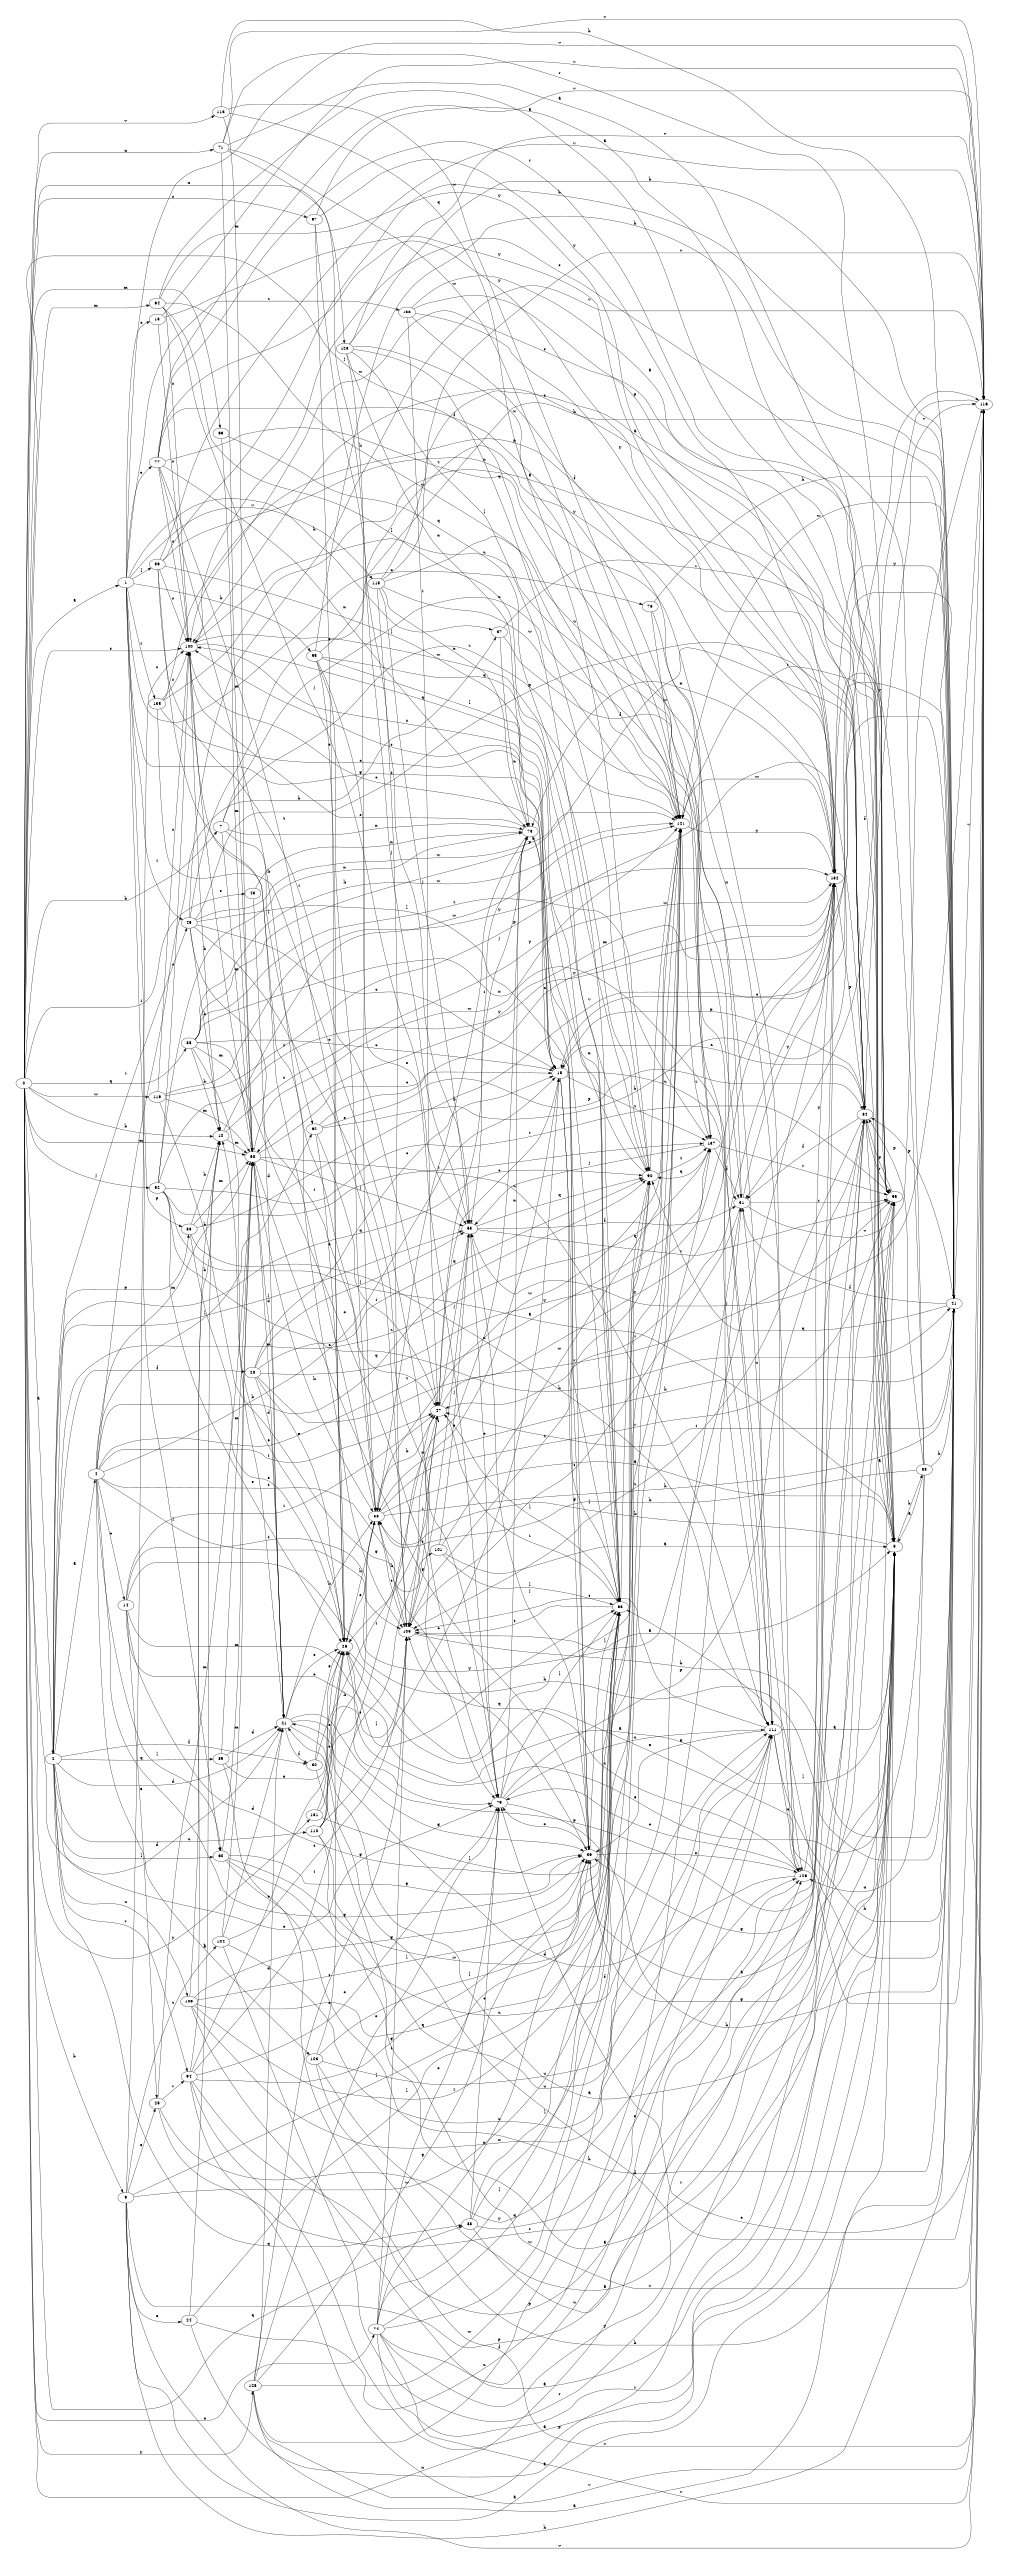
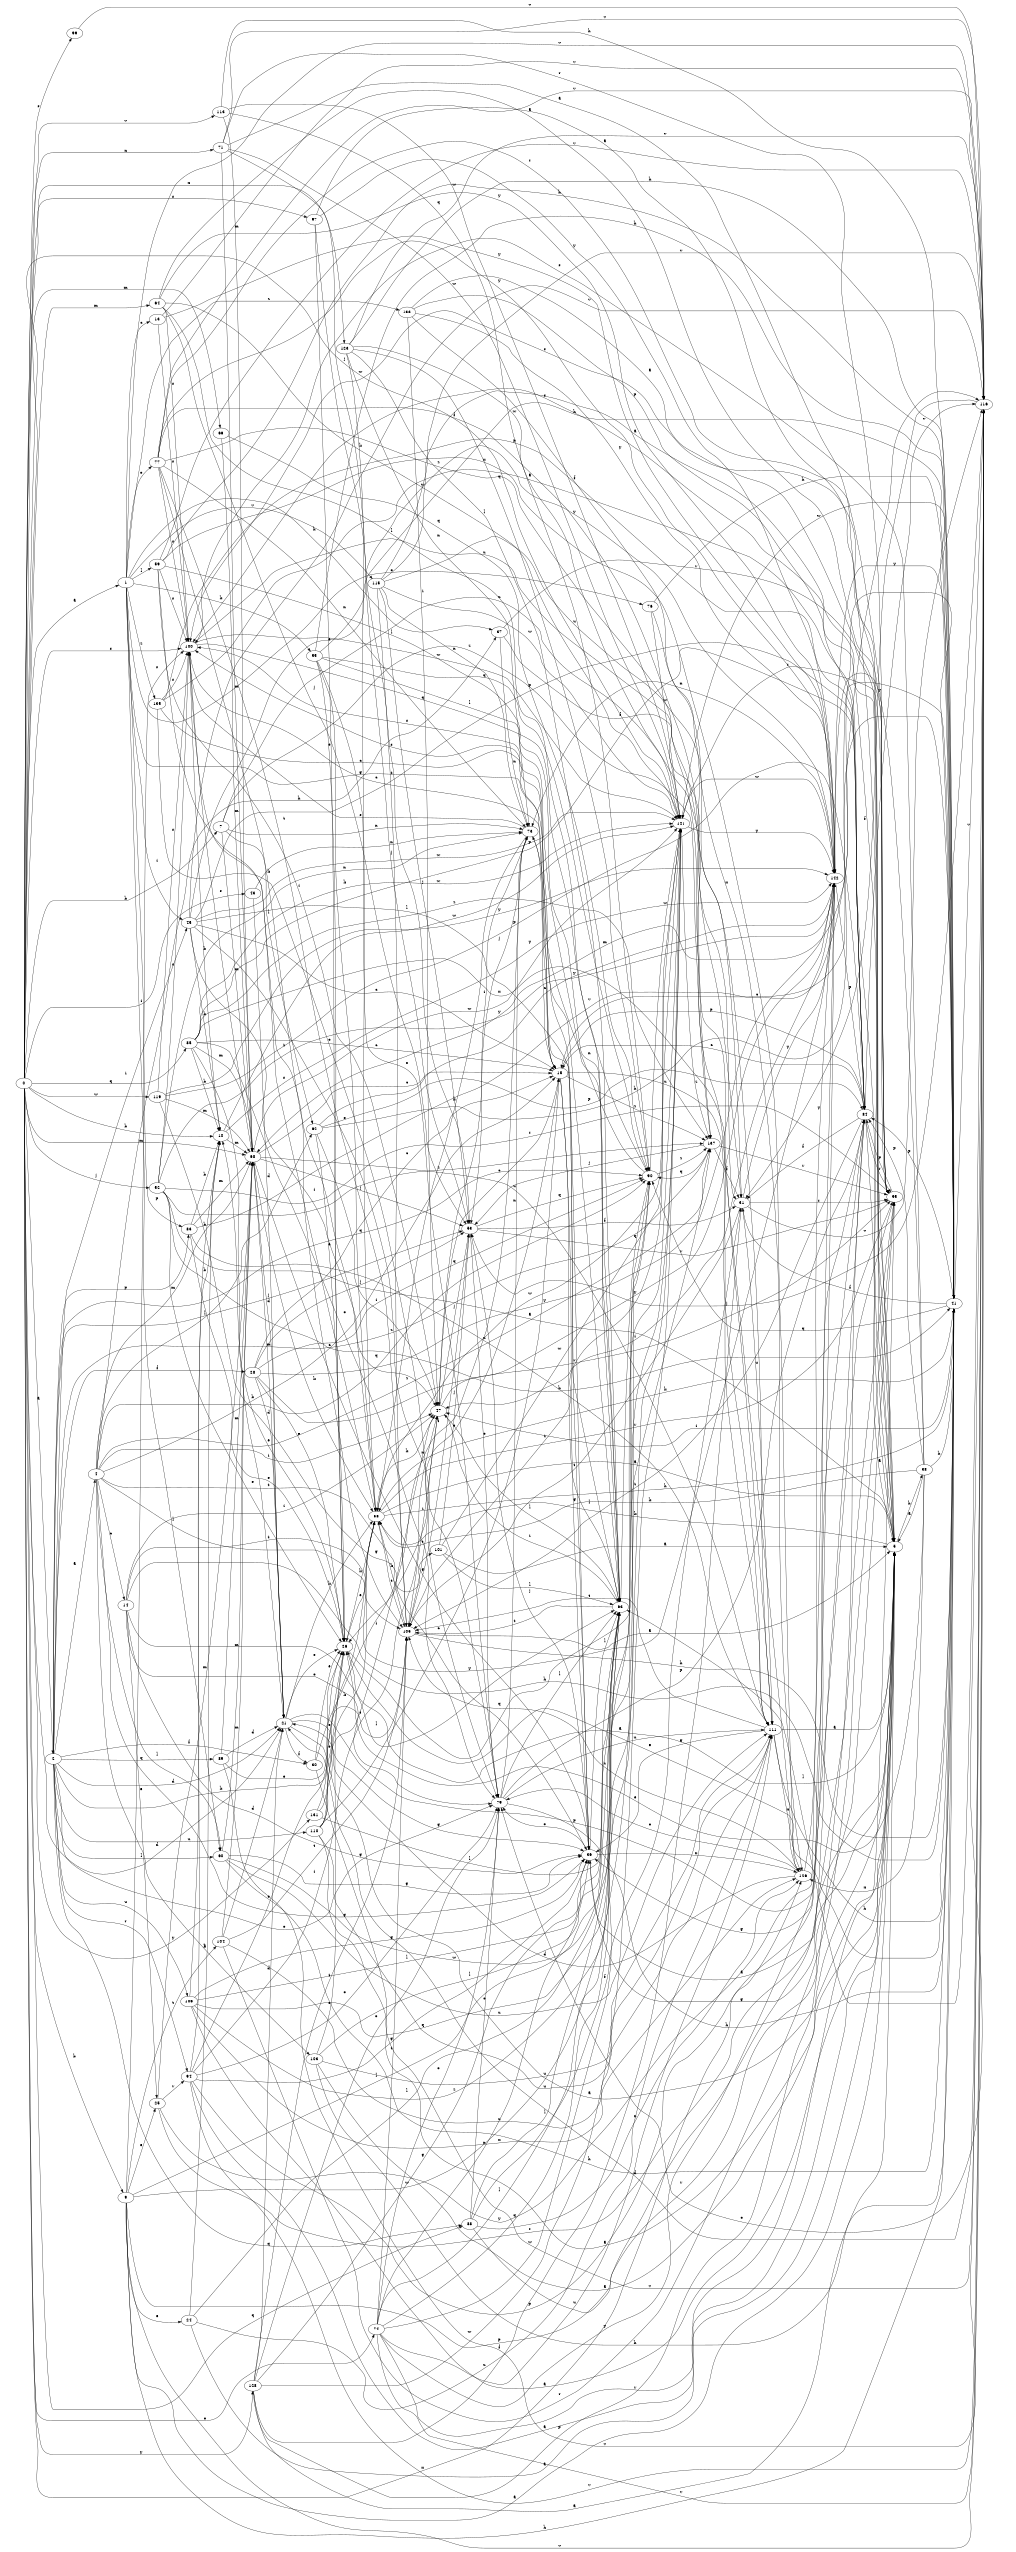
none -> (75, 33)
(835, 878) -> (835, 878)
none -> (309, 1786)
